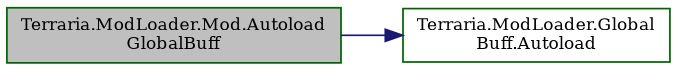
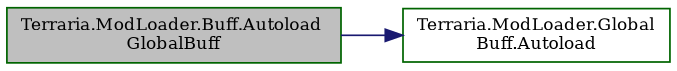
(174, 35) -> (174, 35)
